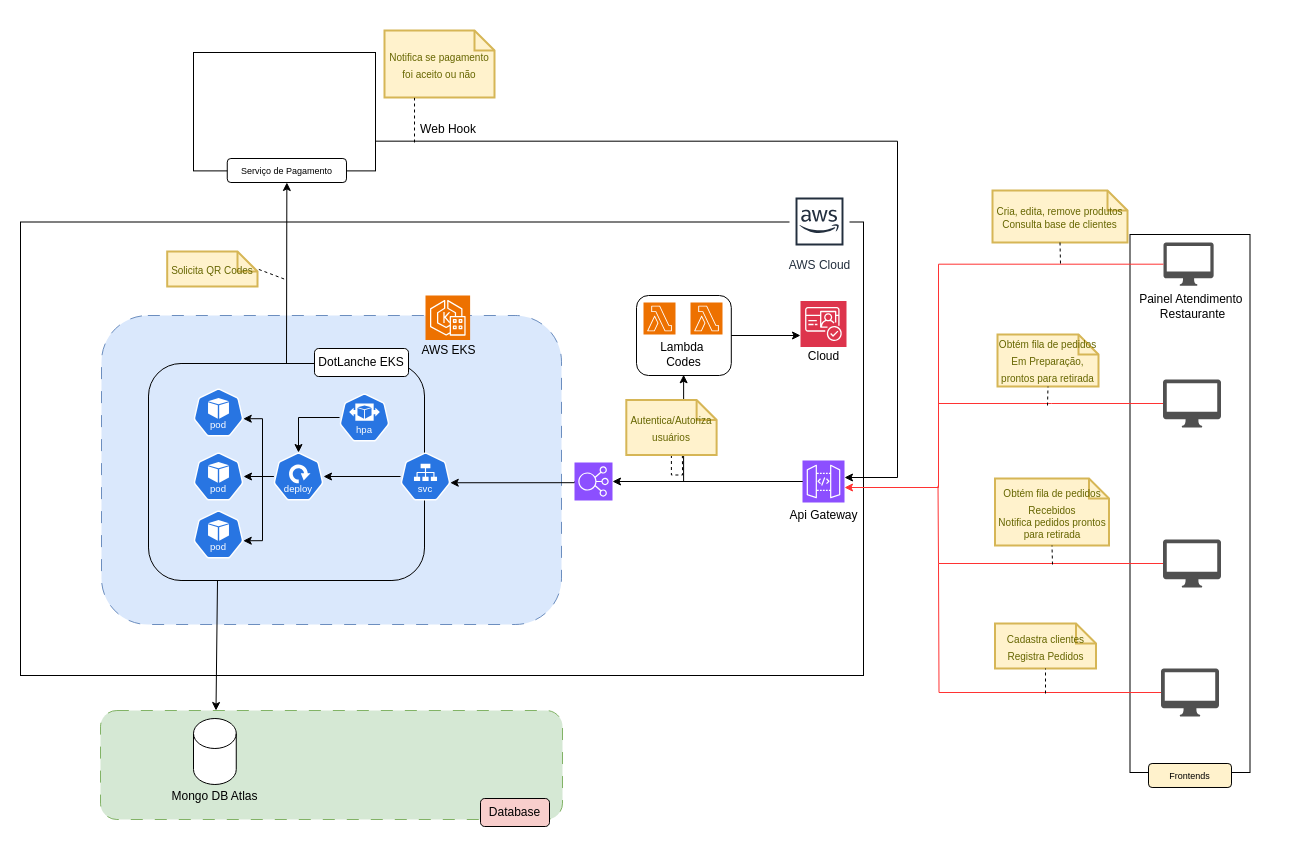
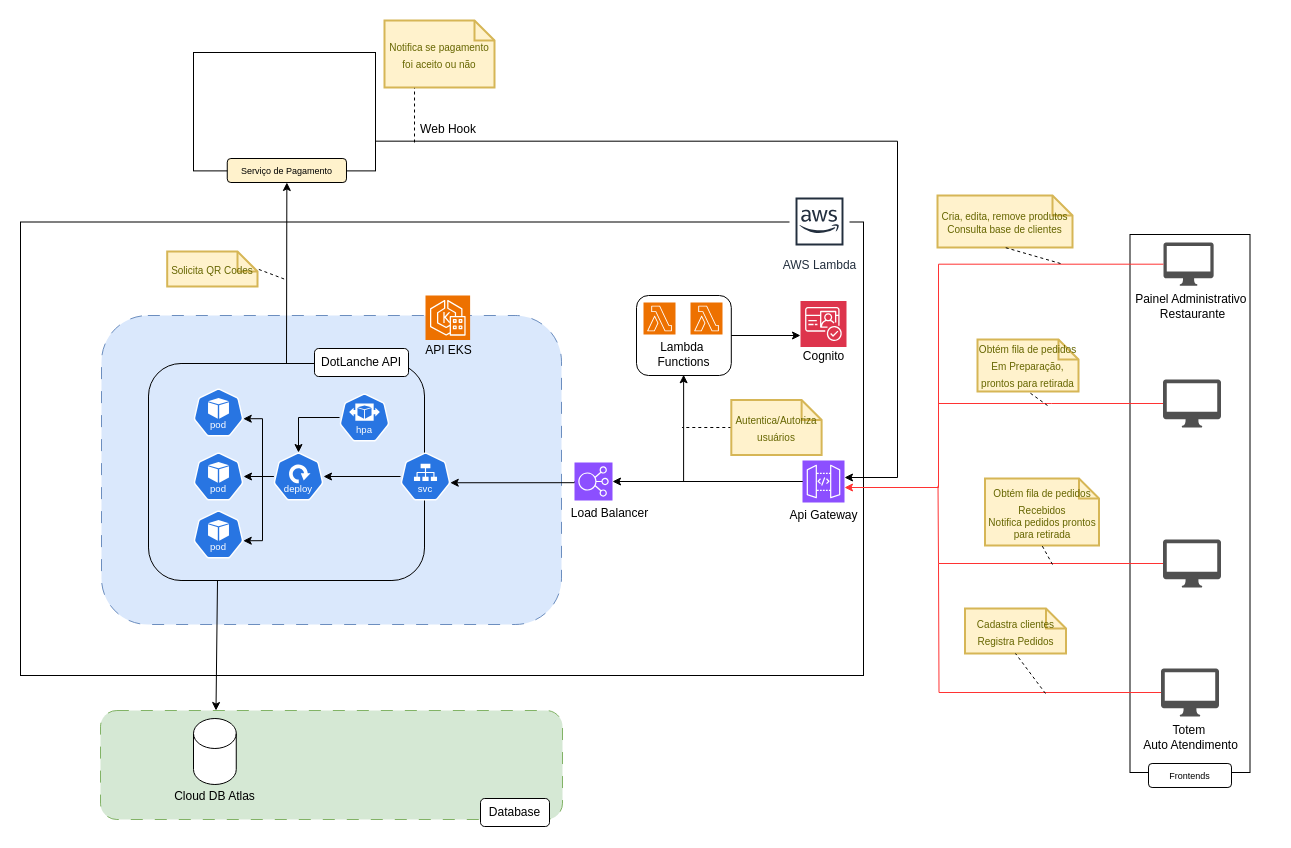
(440, 64) -> (440, 54)
(287, 171) -> (287, 171)
(1060, 217) -> (1005, 222)
(820, 266) -> (820, 266)
(1193, 307) -> (1193, 307)
(449, 351) -> (449, 351)
(684, 355) -> (684, 355)
(824, 357) -> (824, 357)
(1048, 361) -> (1028, 366)
(362, 363) -> (362, 363)
(671, 428) -> (776, 428)
(1052, 512) -> (1042, 512)
none -> (609, 514)
(1046, 646) -> (1016, 631)
none -> (1190, 737)
(1190, 775) -> (1190, 775)
(215, 797) -> (215, 797)
(515, 813) -> (515, 813)
